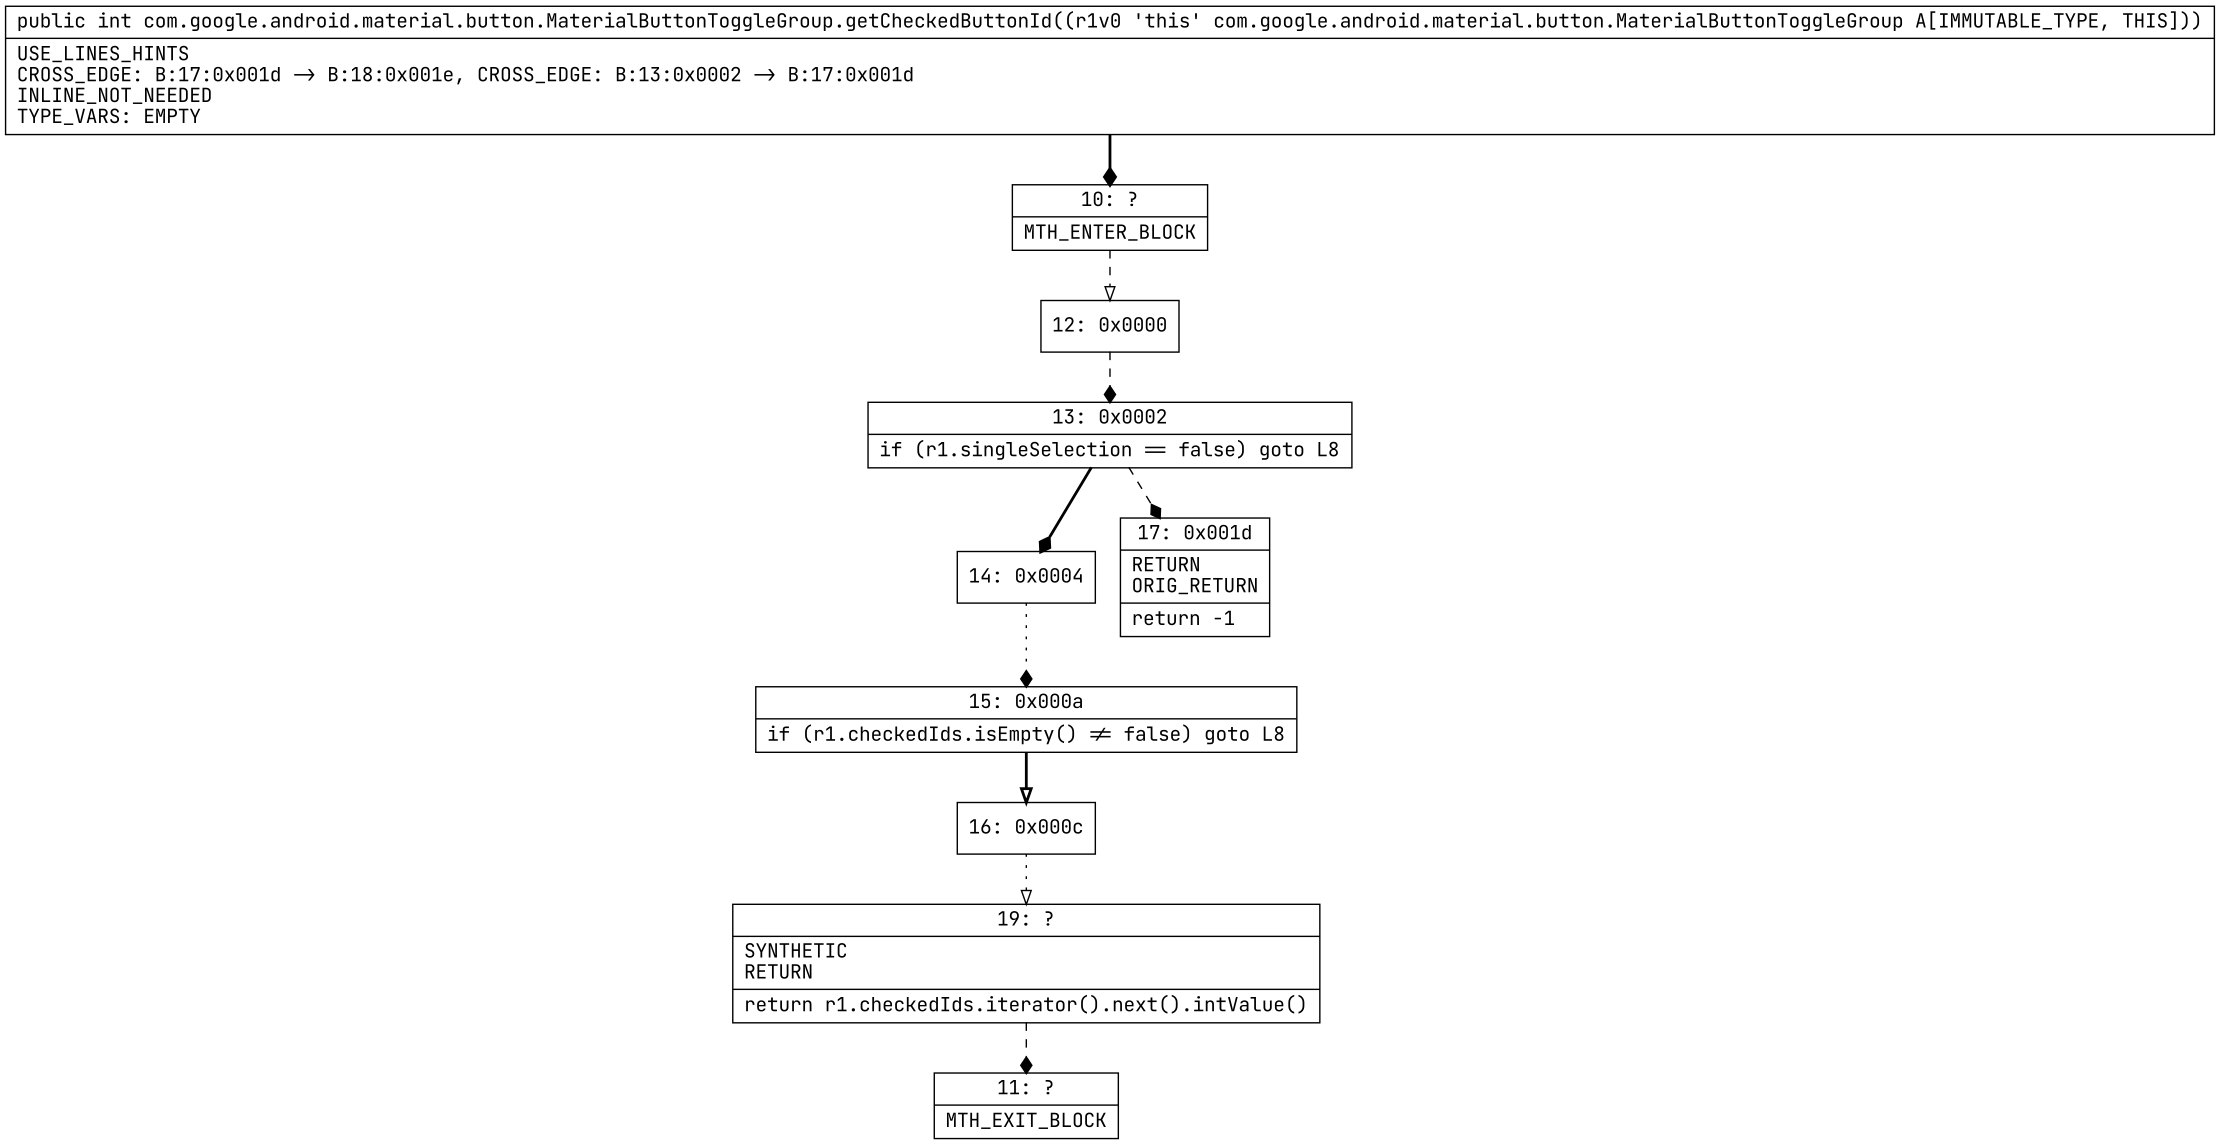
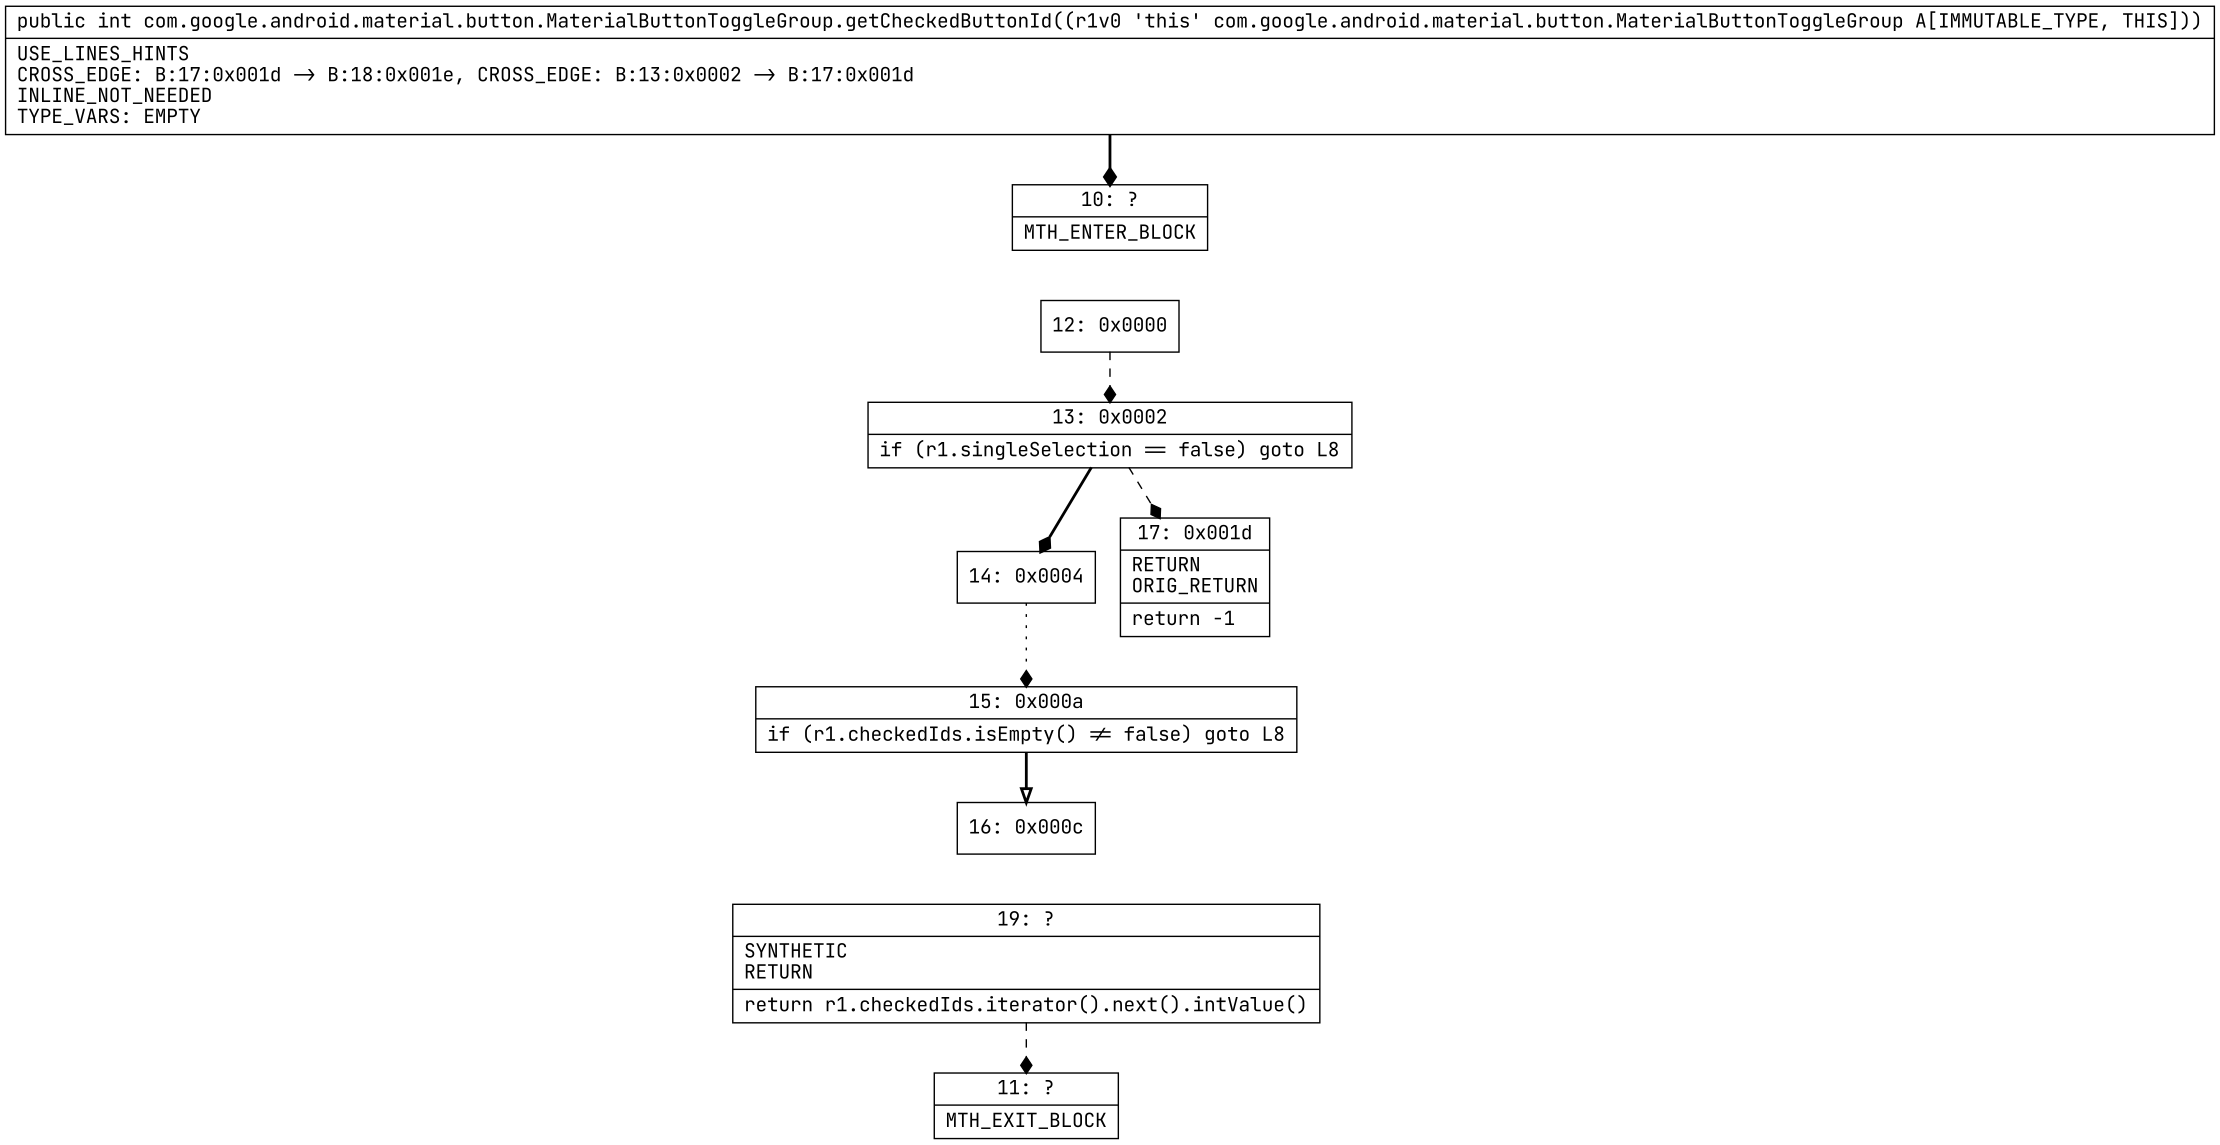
(1110, 268) -> none
(1026, 872) -> none
